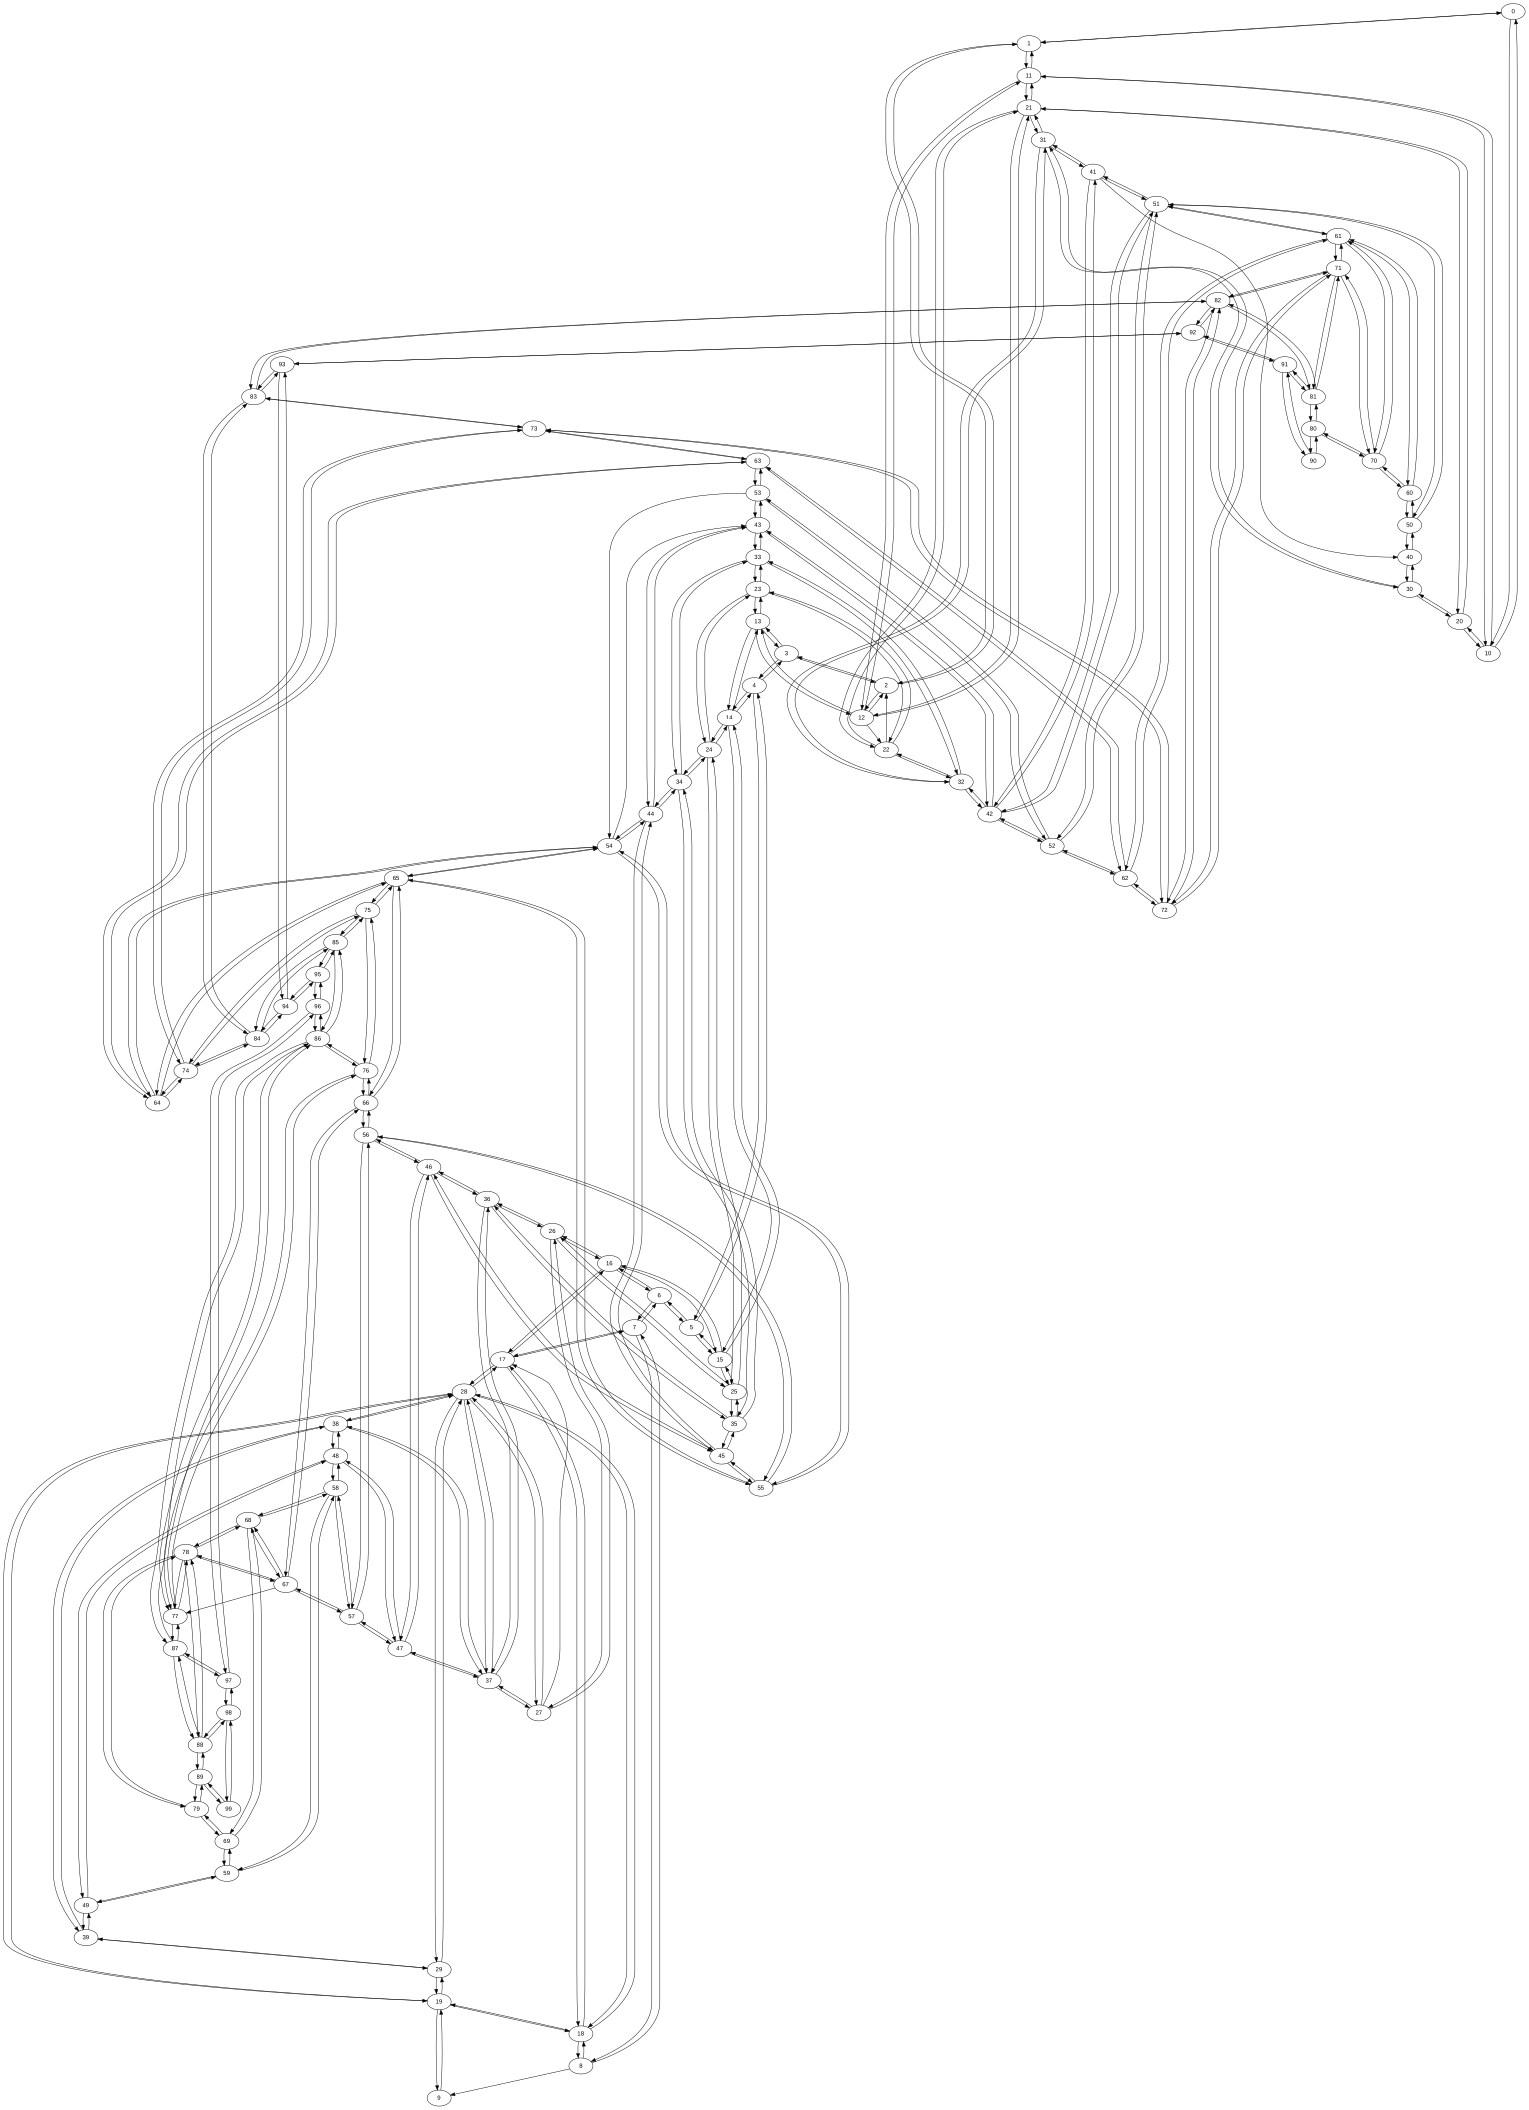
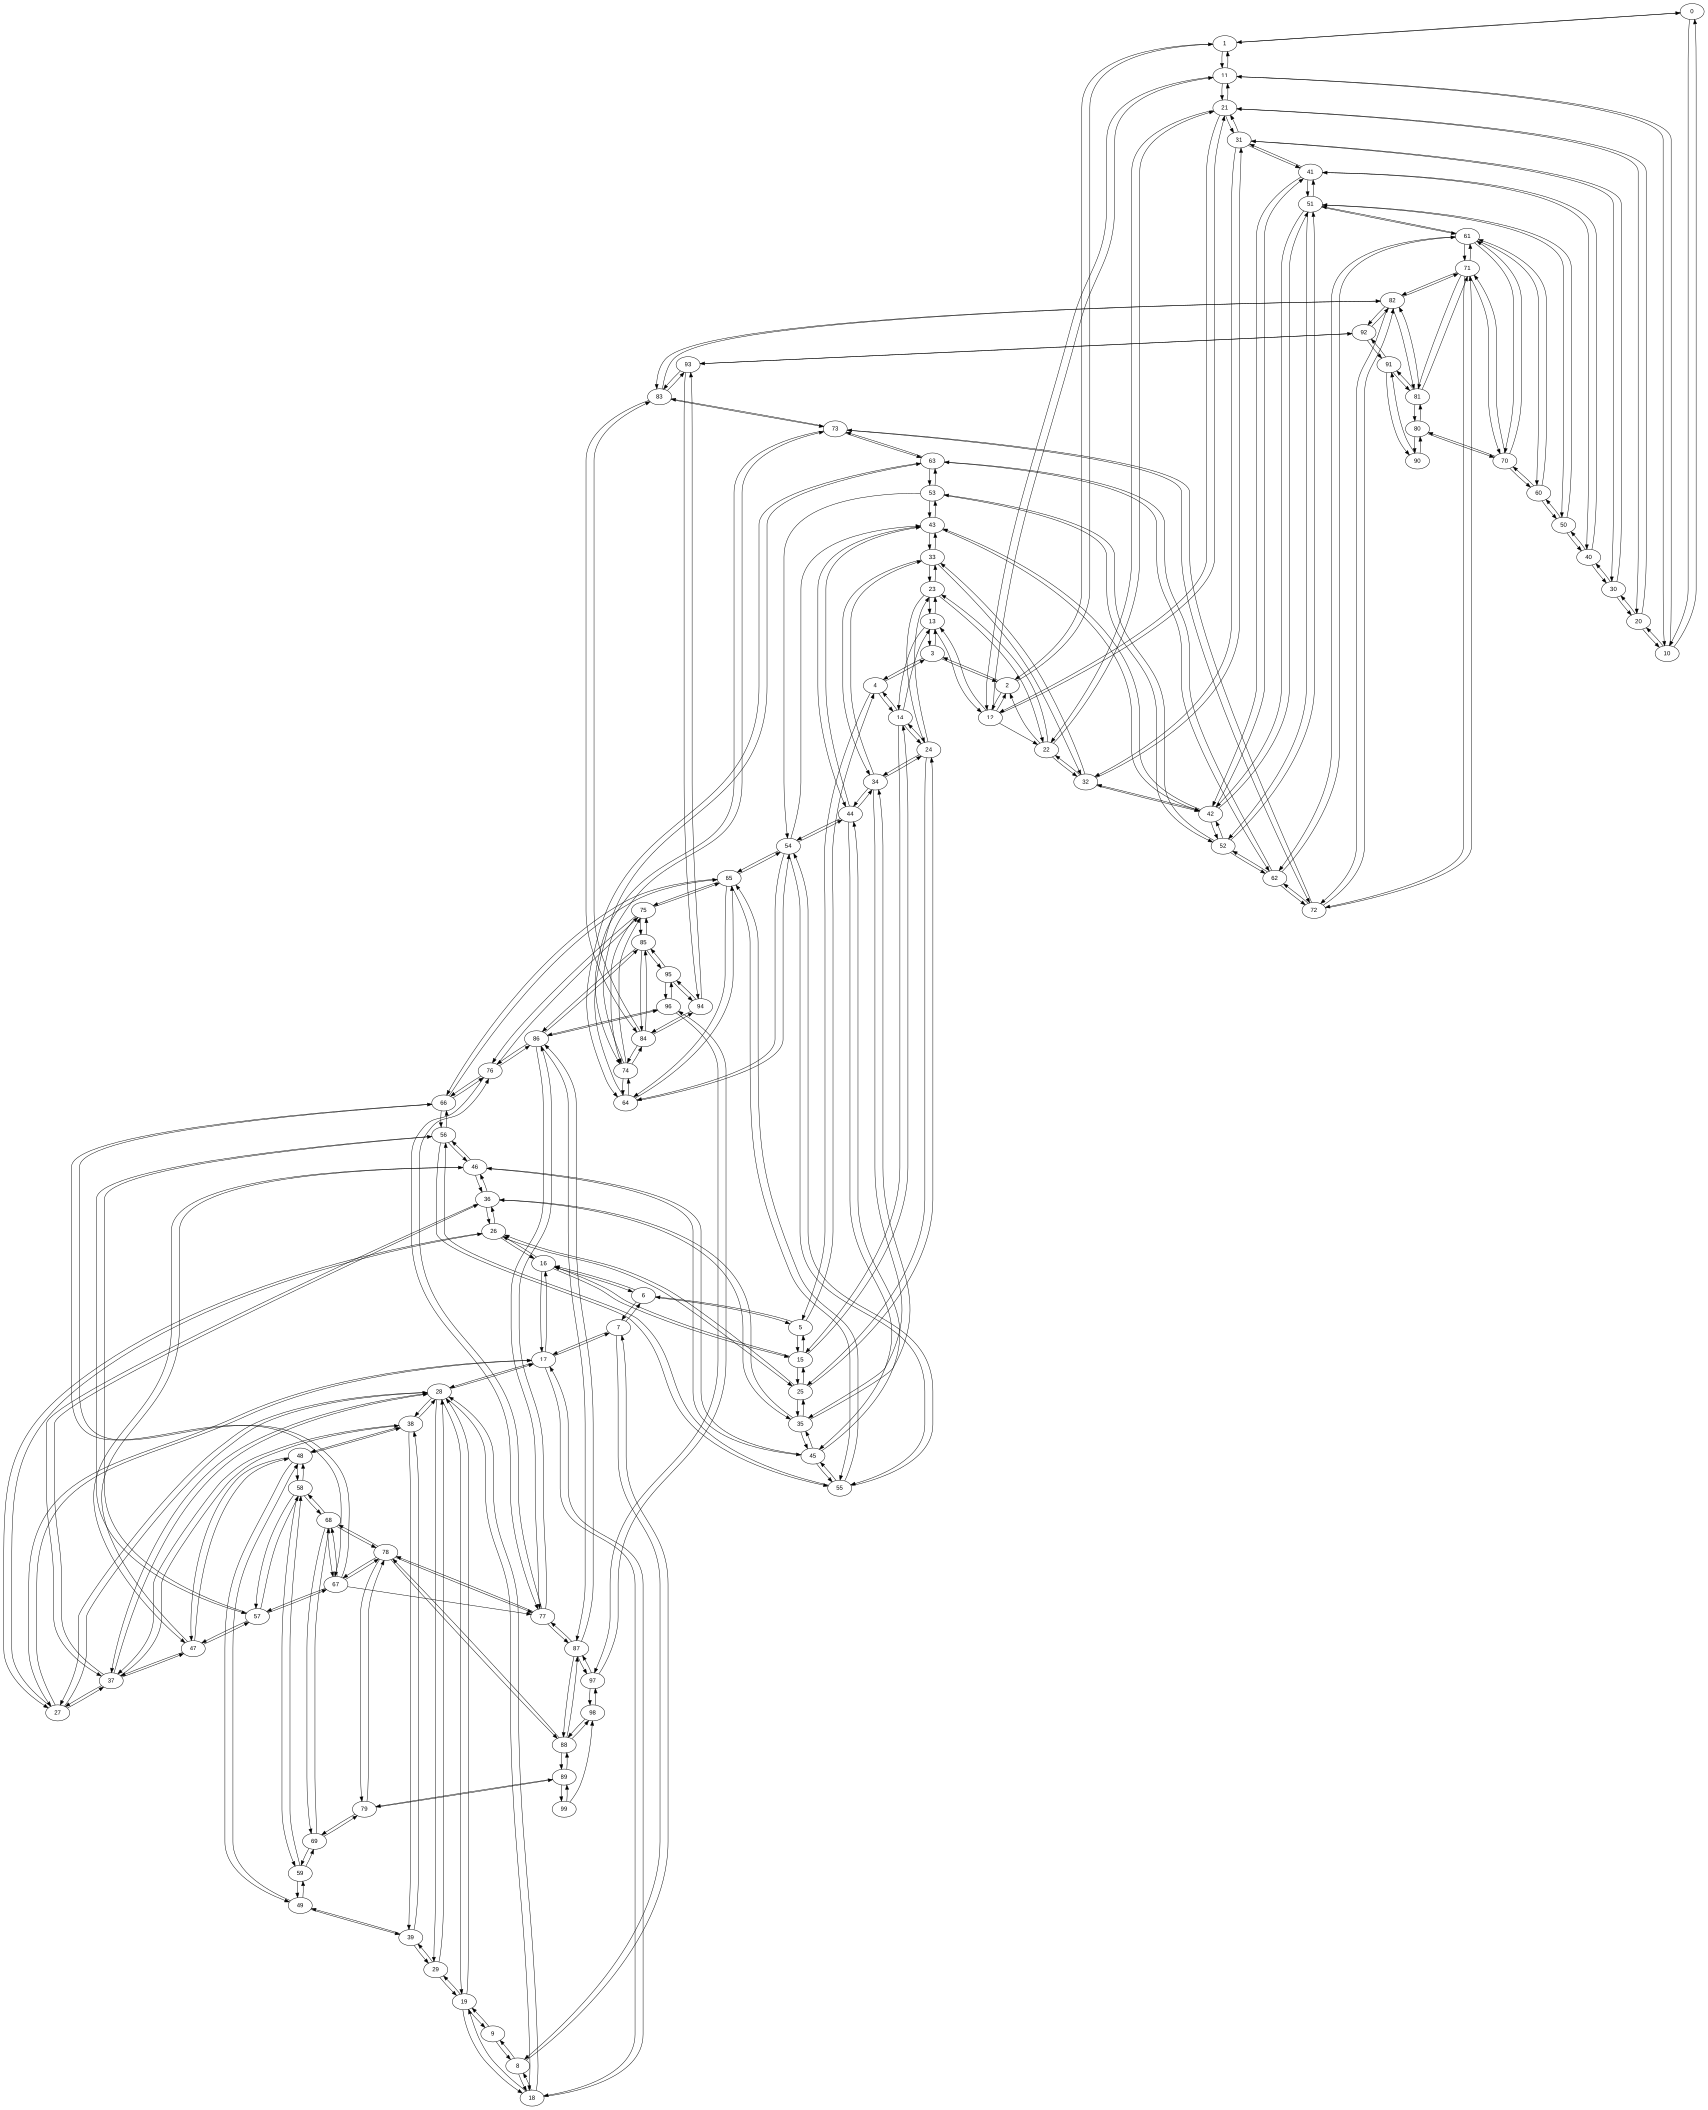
none -> (1596, 249)
none -> (185, 1437)
(226, 1759) -> none
none -> (502, 2049)
